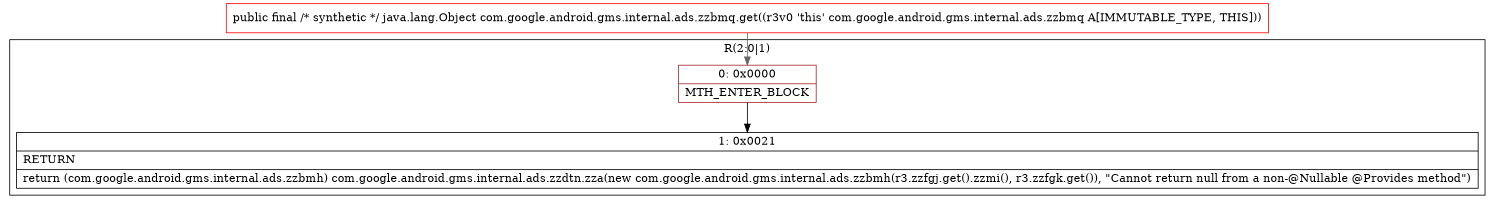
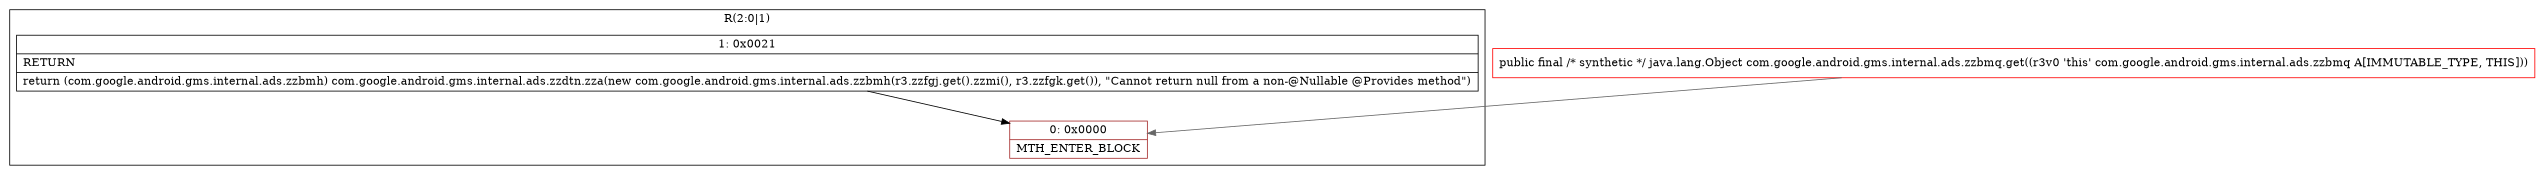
(747, 113) -> (935, 106)
